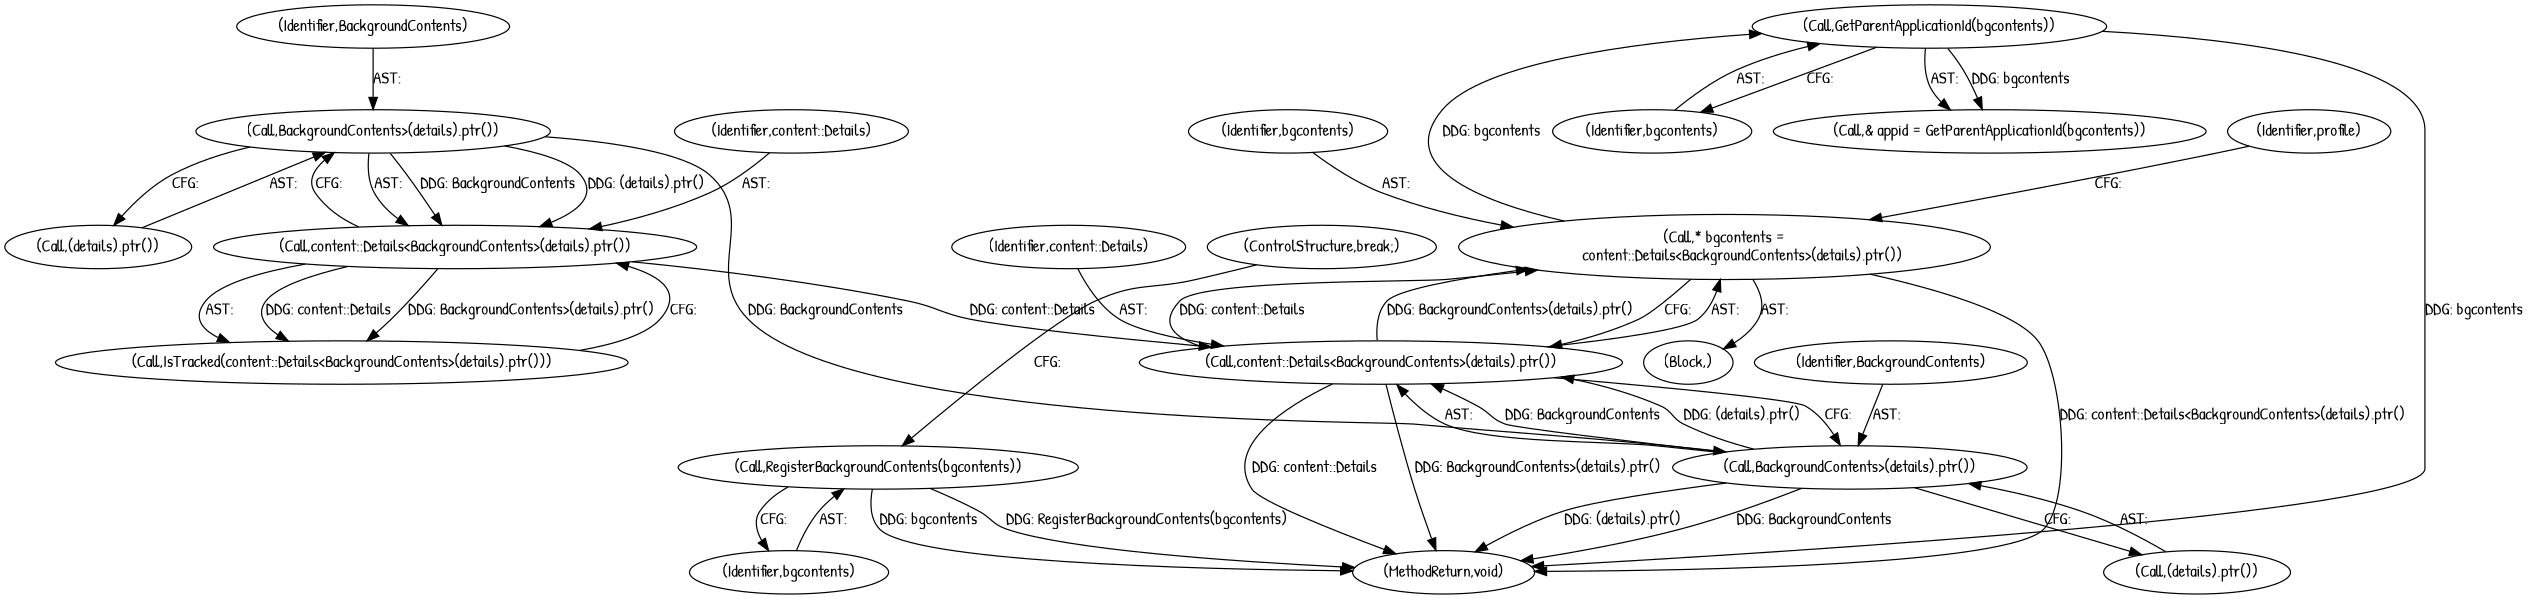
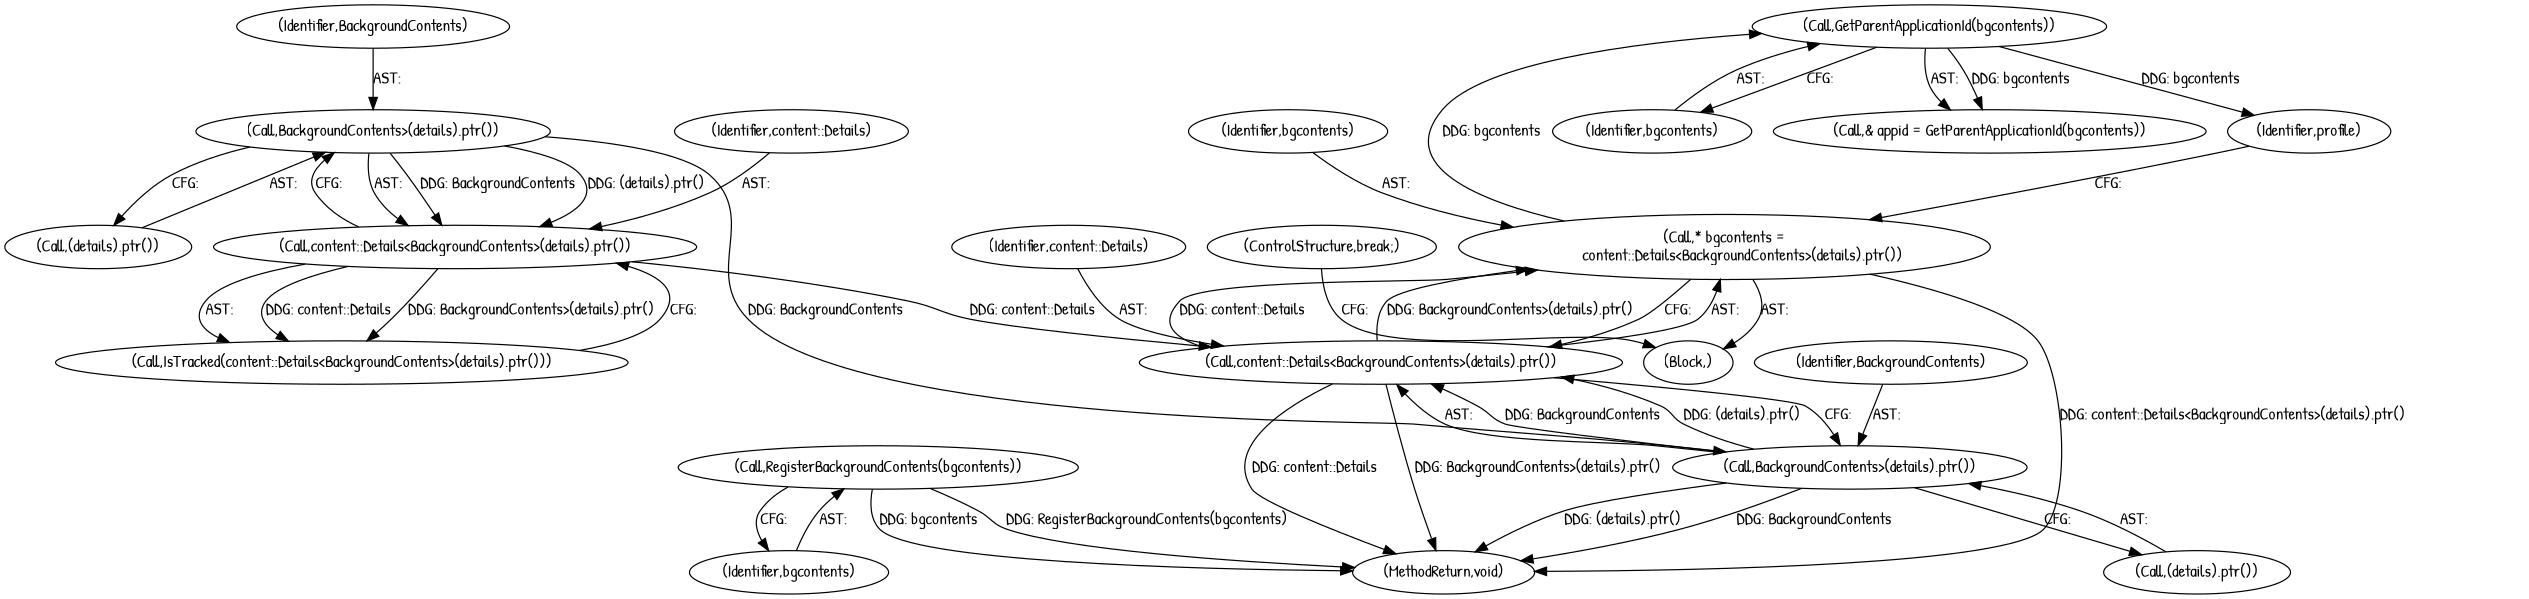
(1068, 317) -> (1463, 340)
(2332, 498) -> (2121, 79)
